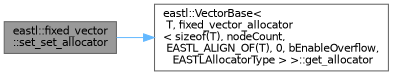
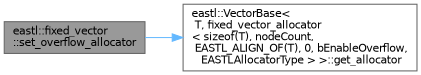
(60, 38) -> (75, 38)
